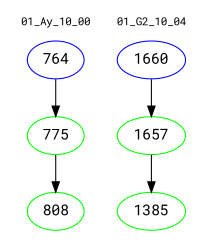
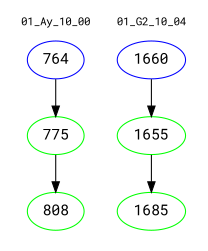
(151, 136) -> (151, 136)
(151, 211) -> (151, 211)
